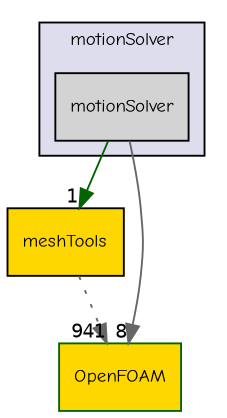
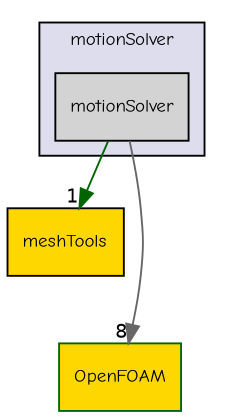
(89, 301) -> none
